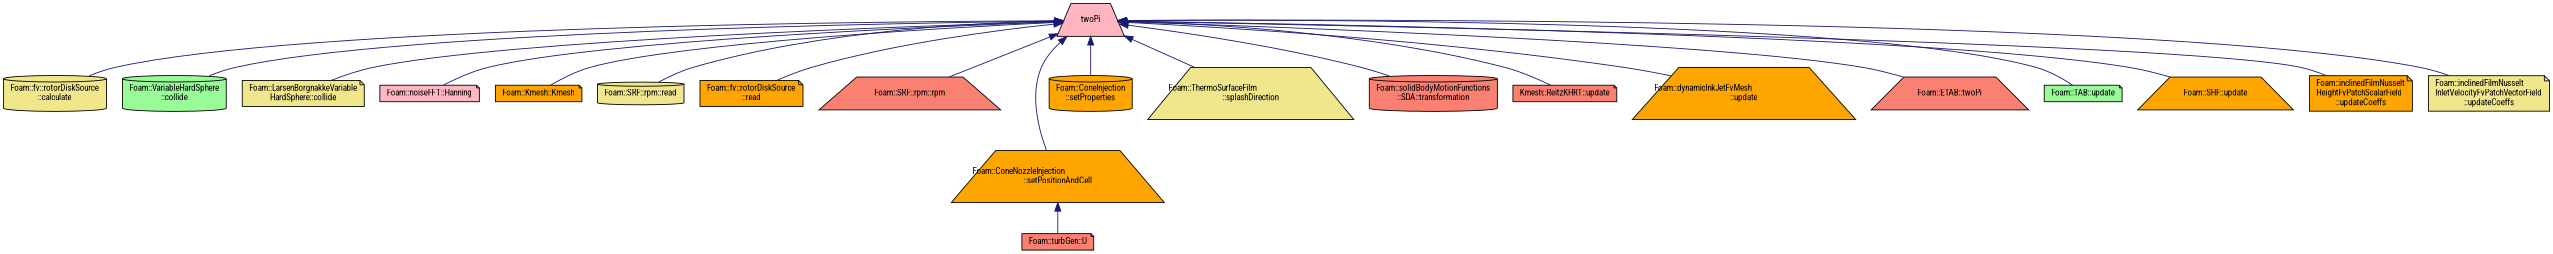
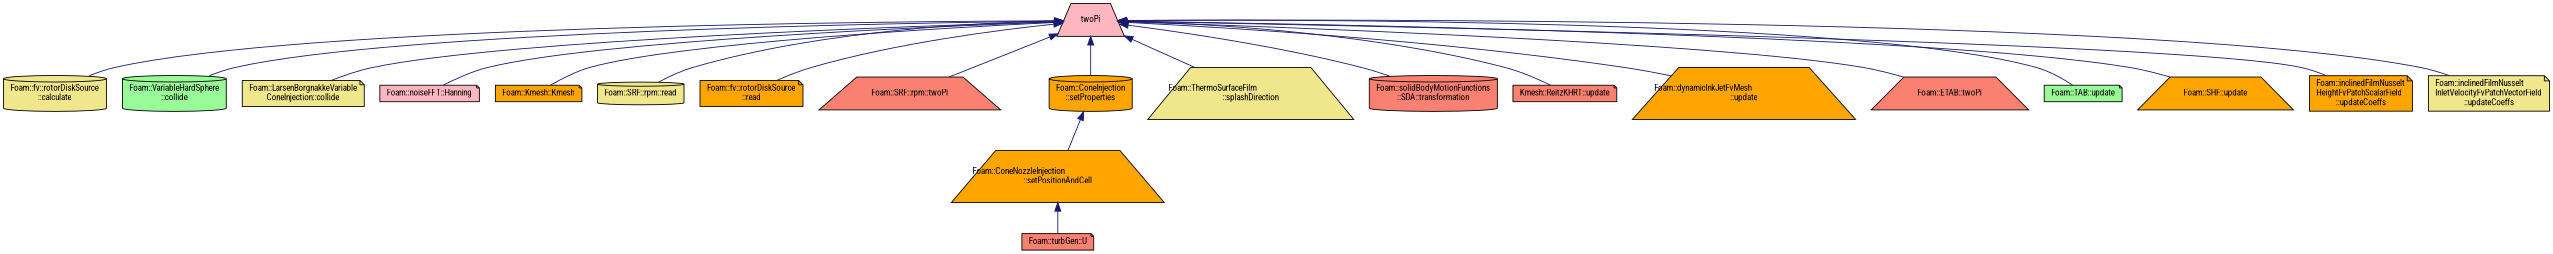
(303, 93) -> (303, 93)
(910, 93) -> (910, 93)
(1036, 93) -> (1074, 135)
